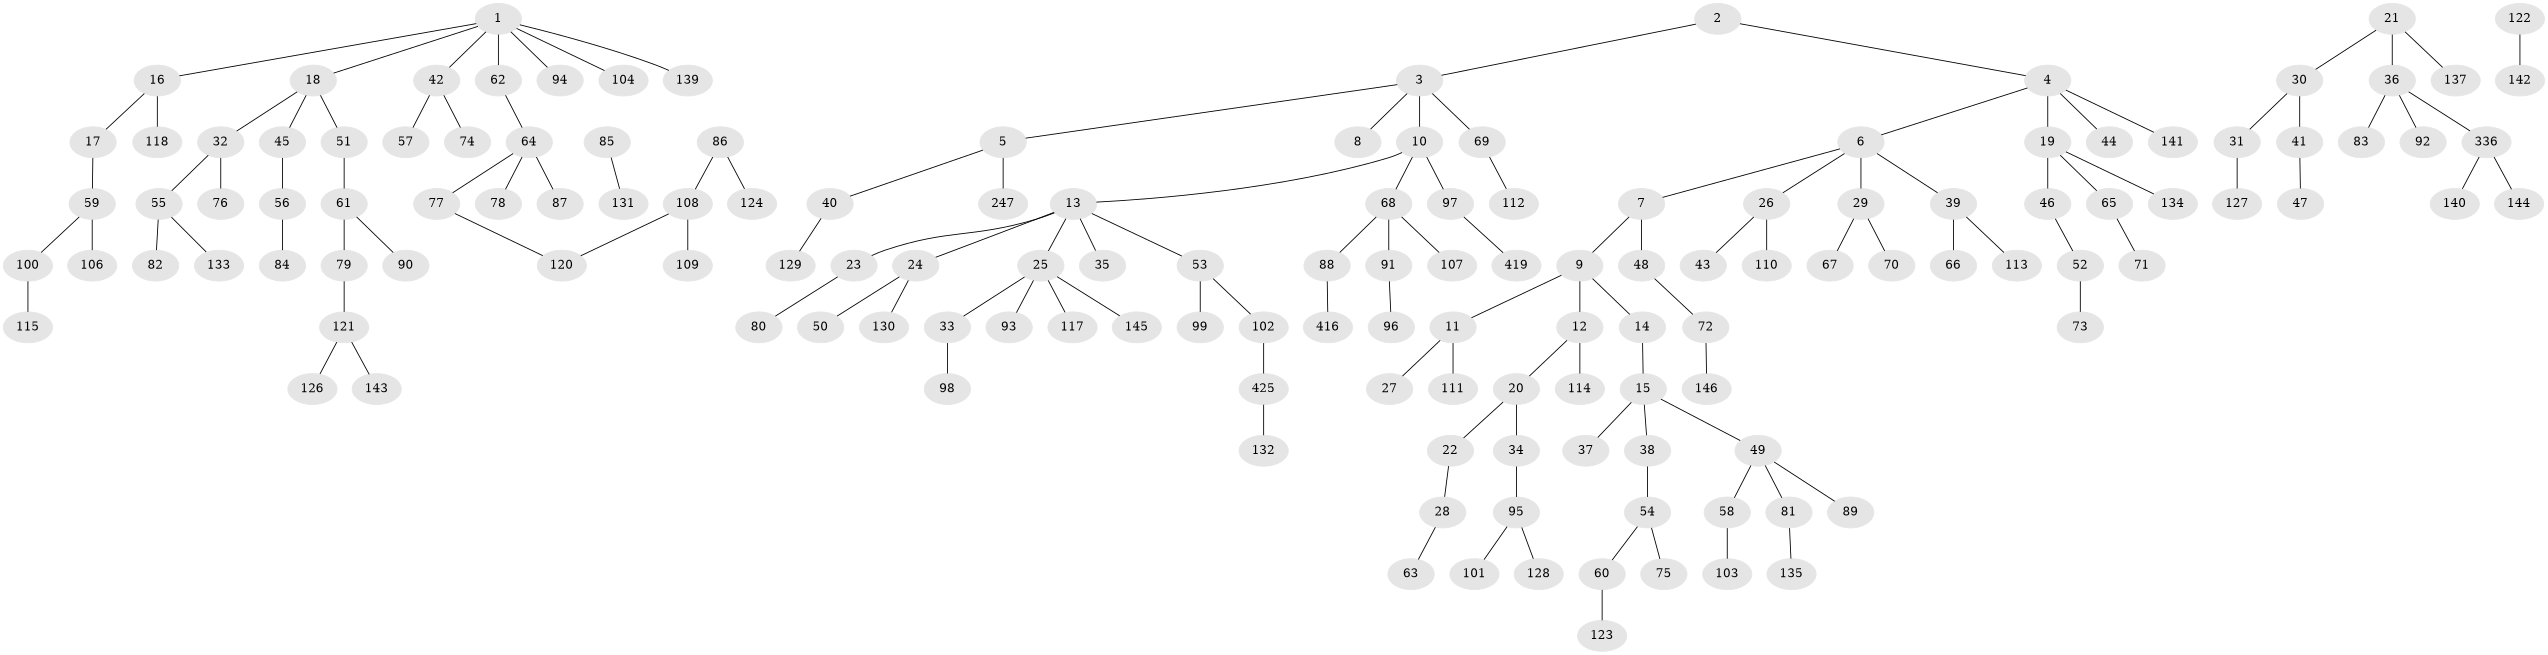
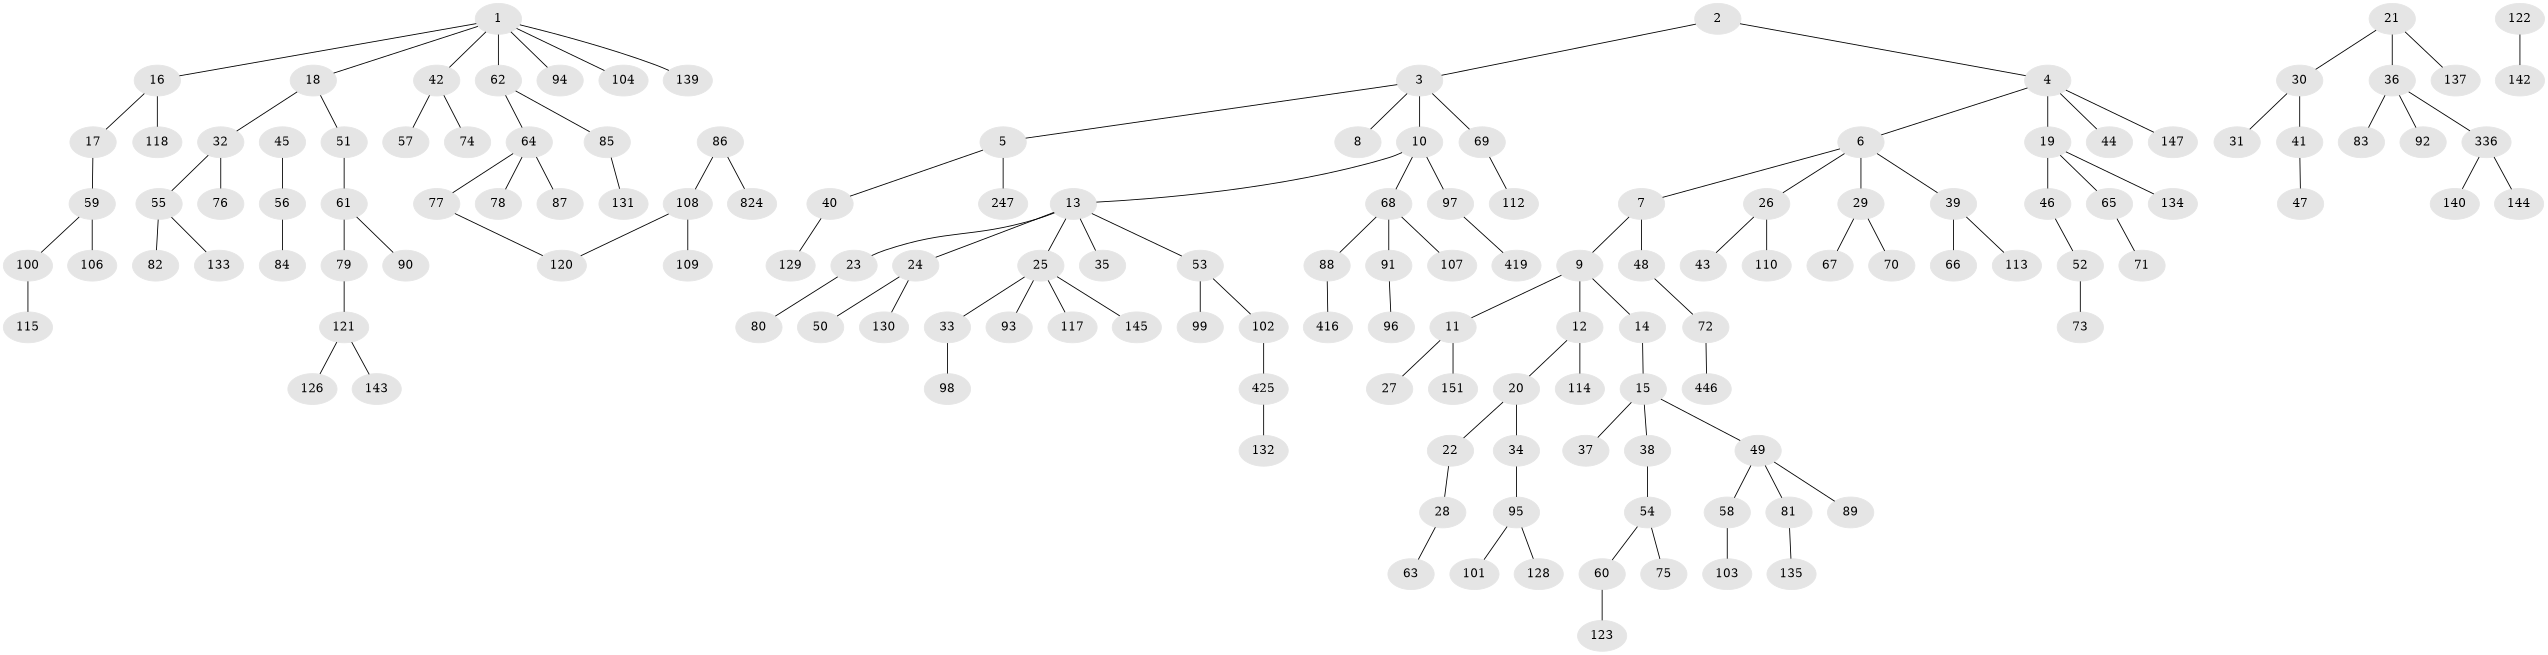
(298, 111) -> none
none -> (553, 111)
(2173, 142) -> (2173, 142)
(752, 204) -> (752, 204)
(2237, 204) -> none
(1453, 389) -> (1453, 389)
(1707, 389) -> (1707, 389)
